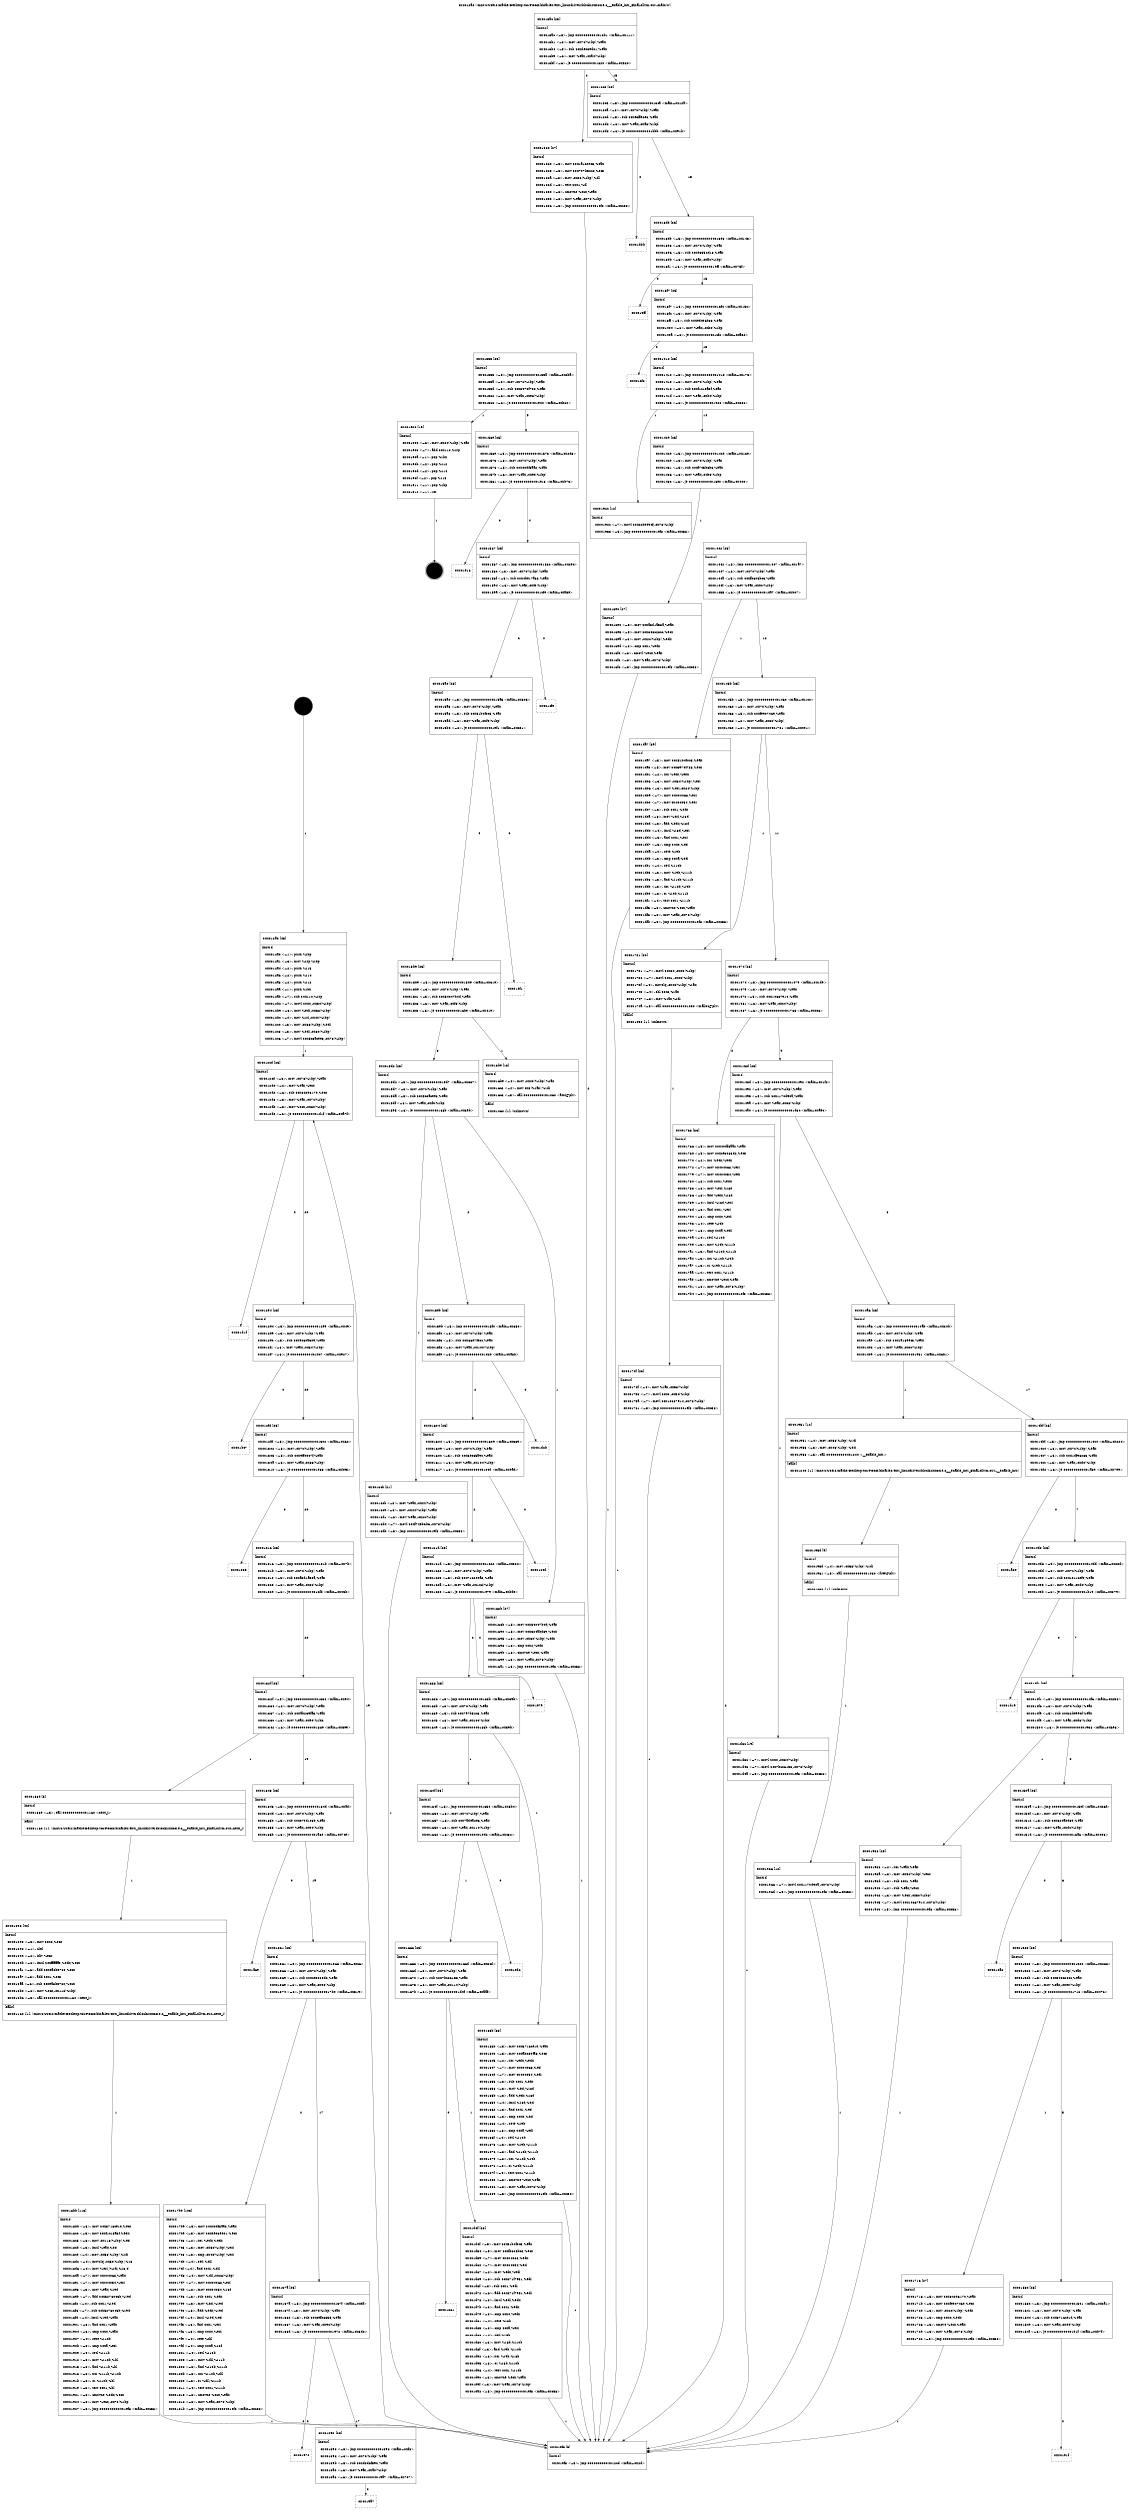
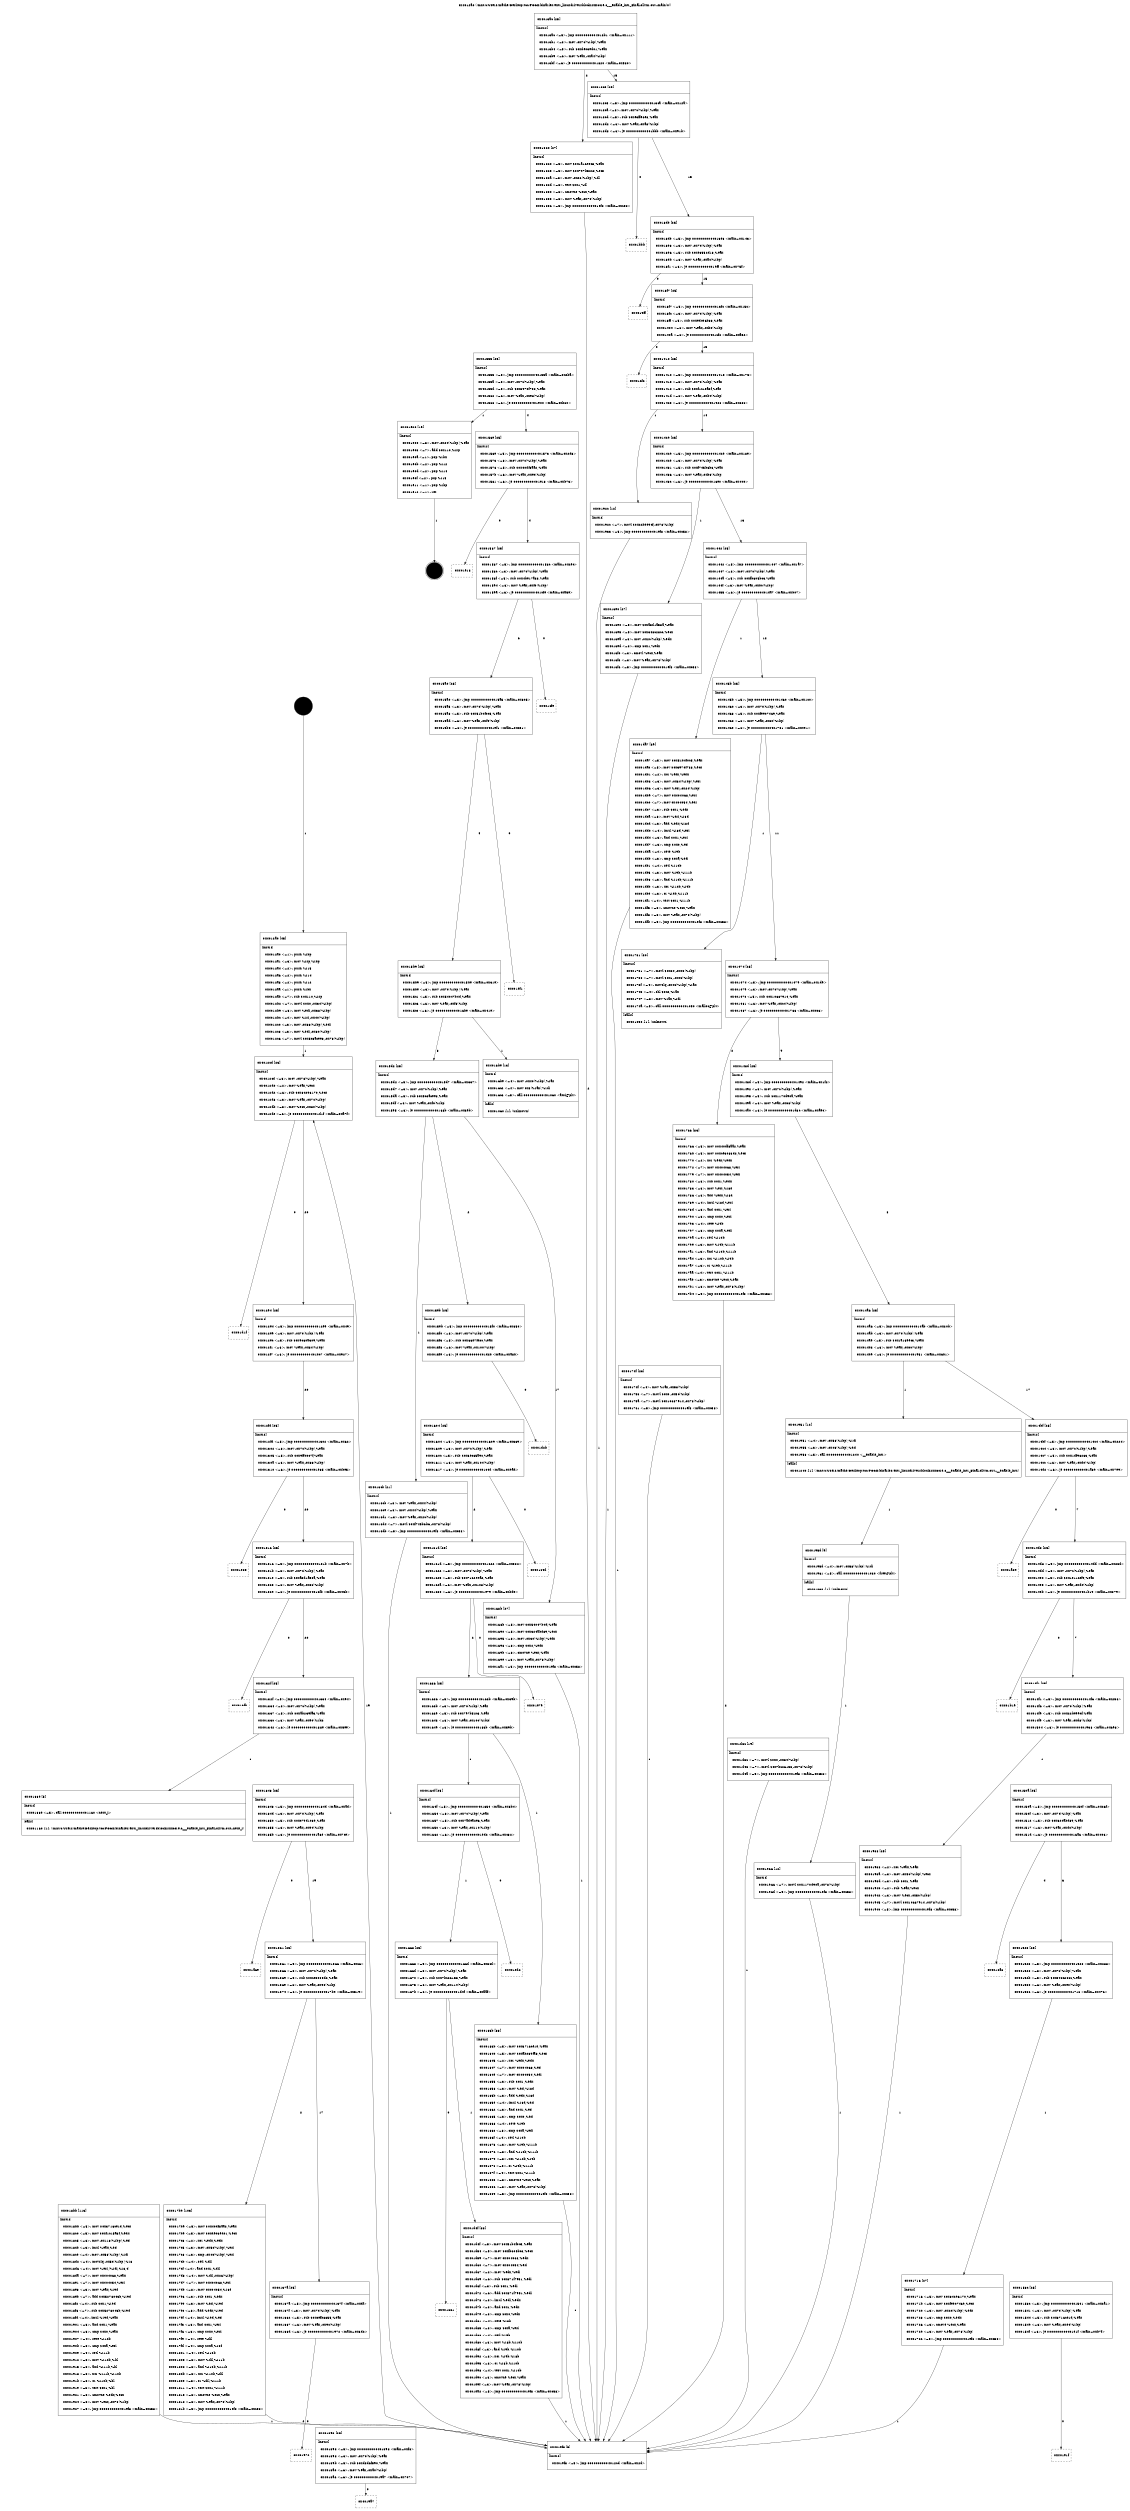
(527, 415) -> (527, 415)
none -> (728, 514)
(670, 1196) -> none
(473, 1389) -> none
(557, 1390) -> (557, 1390)
(778, 1426) -> none
(239, 1448) -> none
none -> (597, 1485)
none -> (239, 1706)
(303, 1758) -> none
(1067, 1758) -> none
(115, 1970) -> none
(1061, 2139) -> none
(342, 2382) -> none
